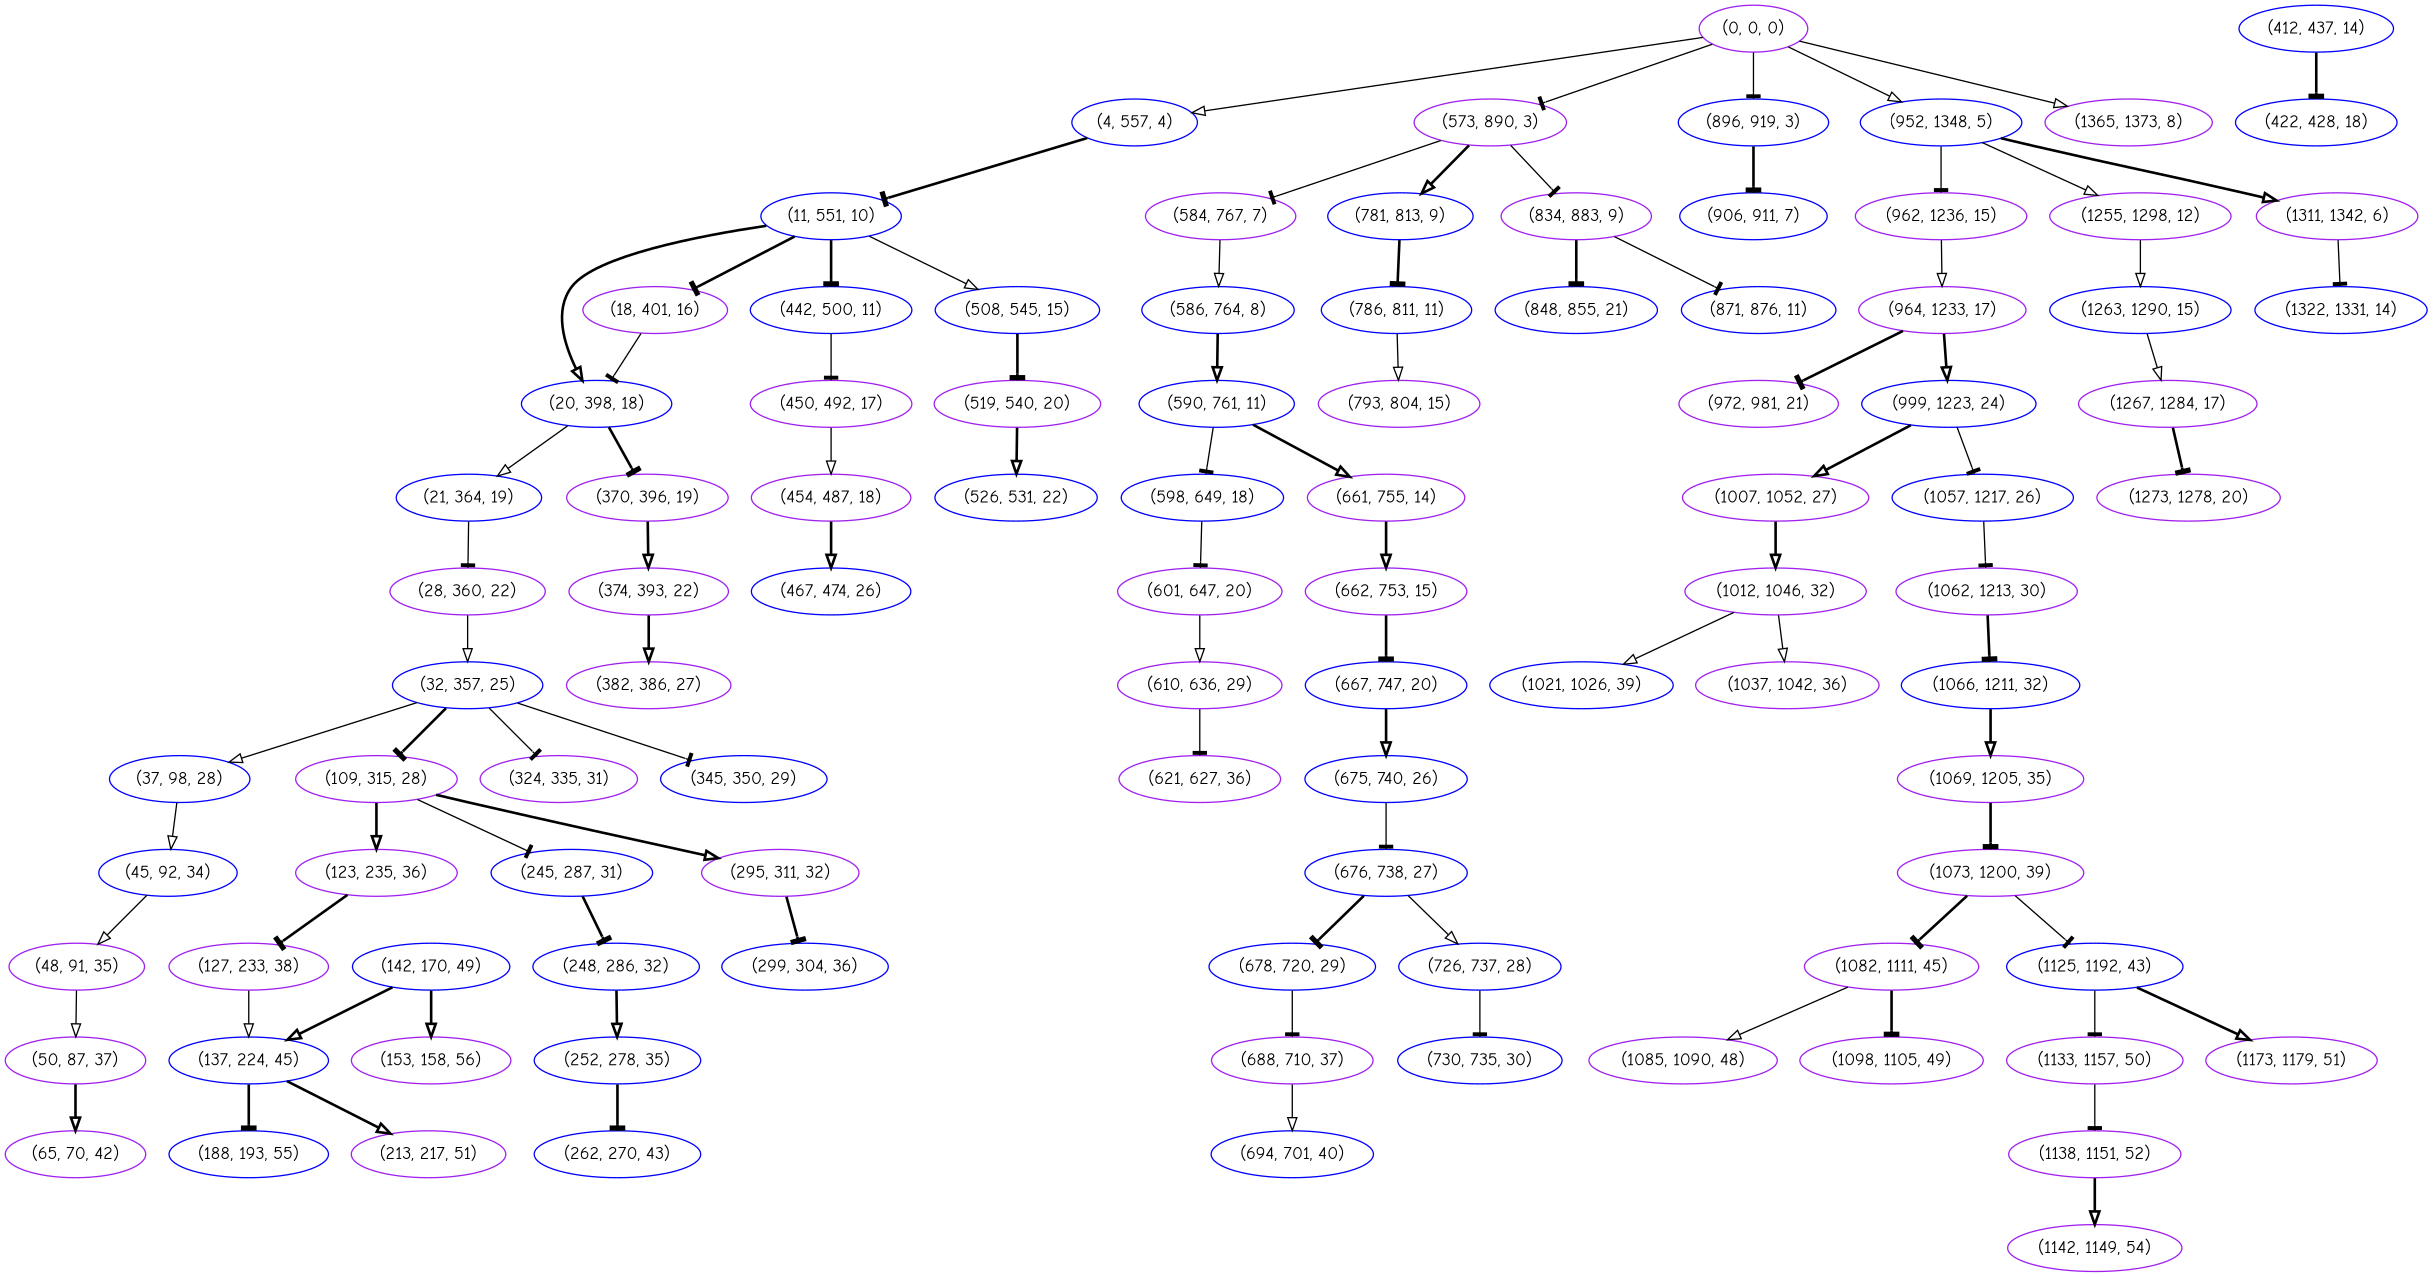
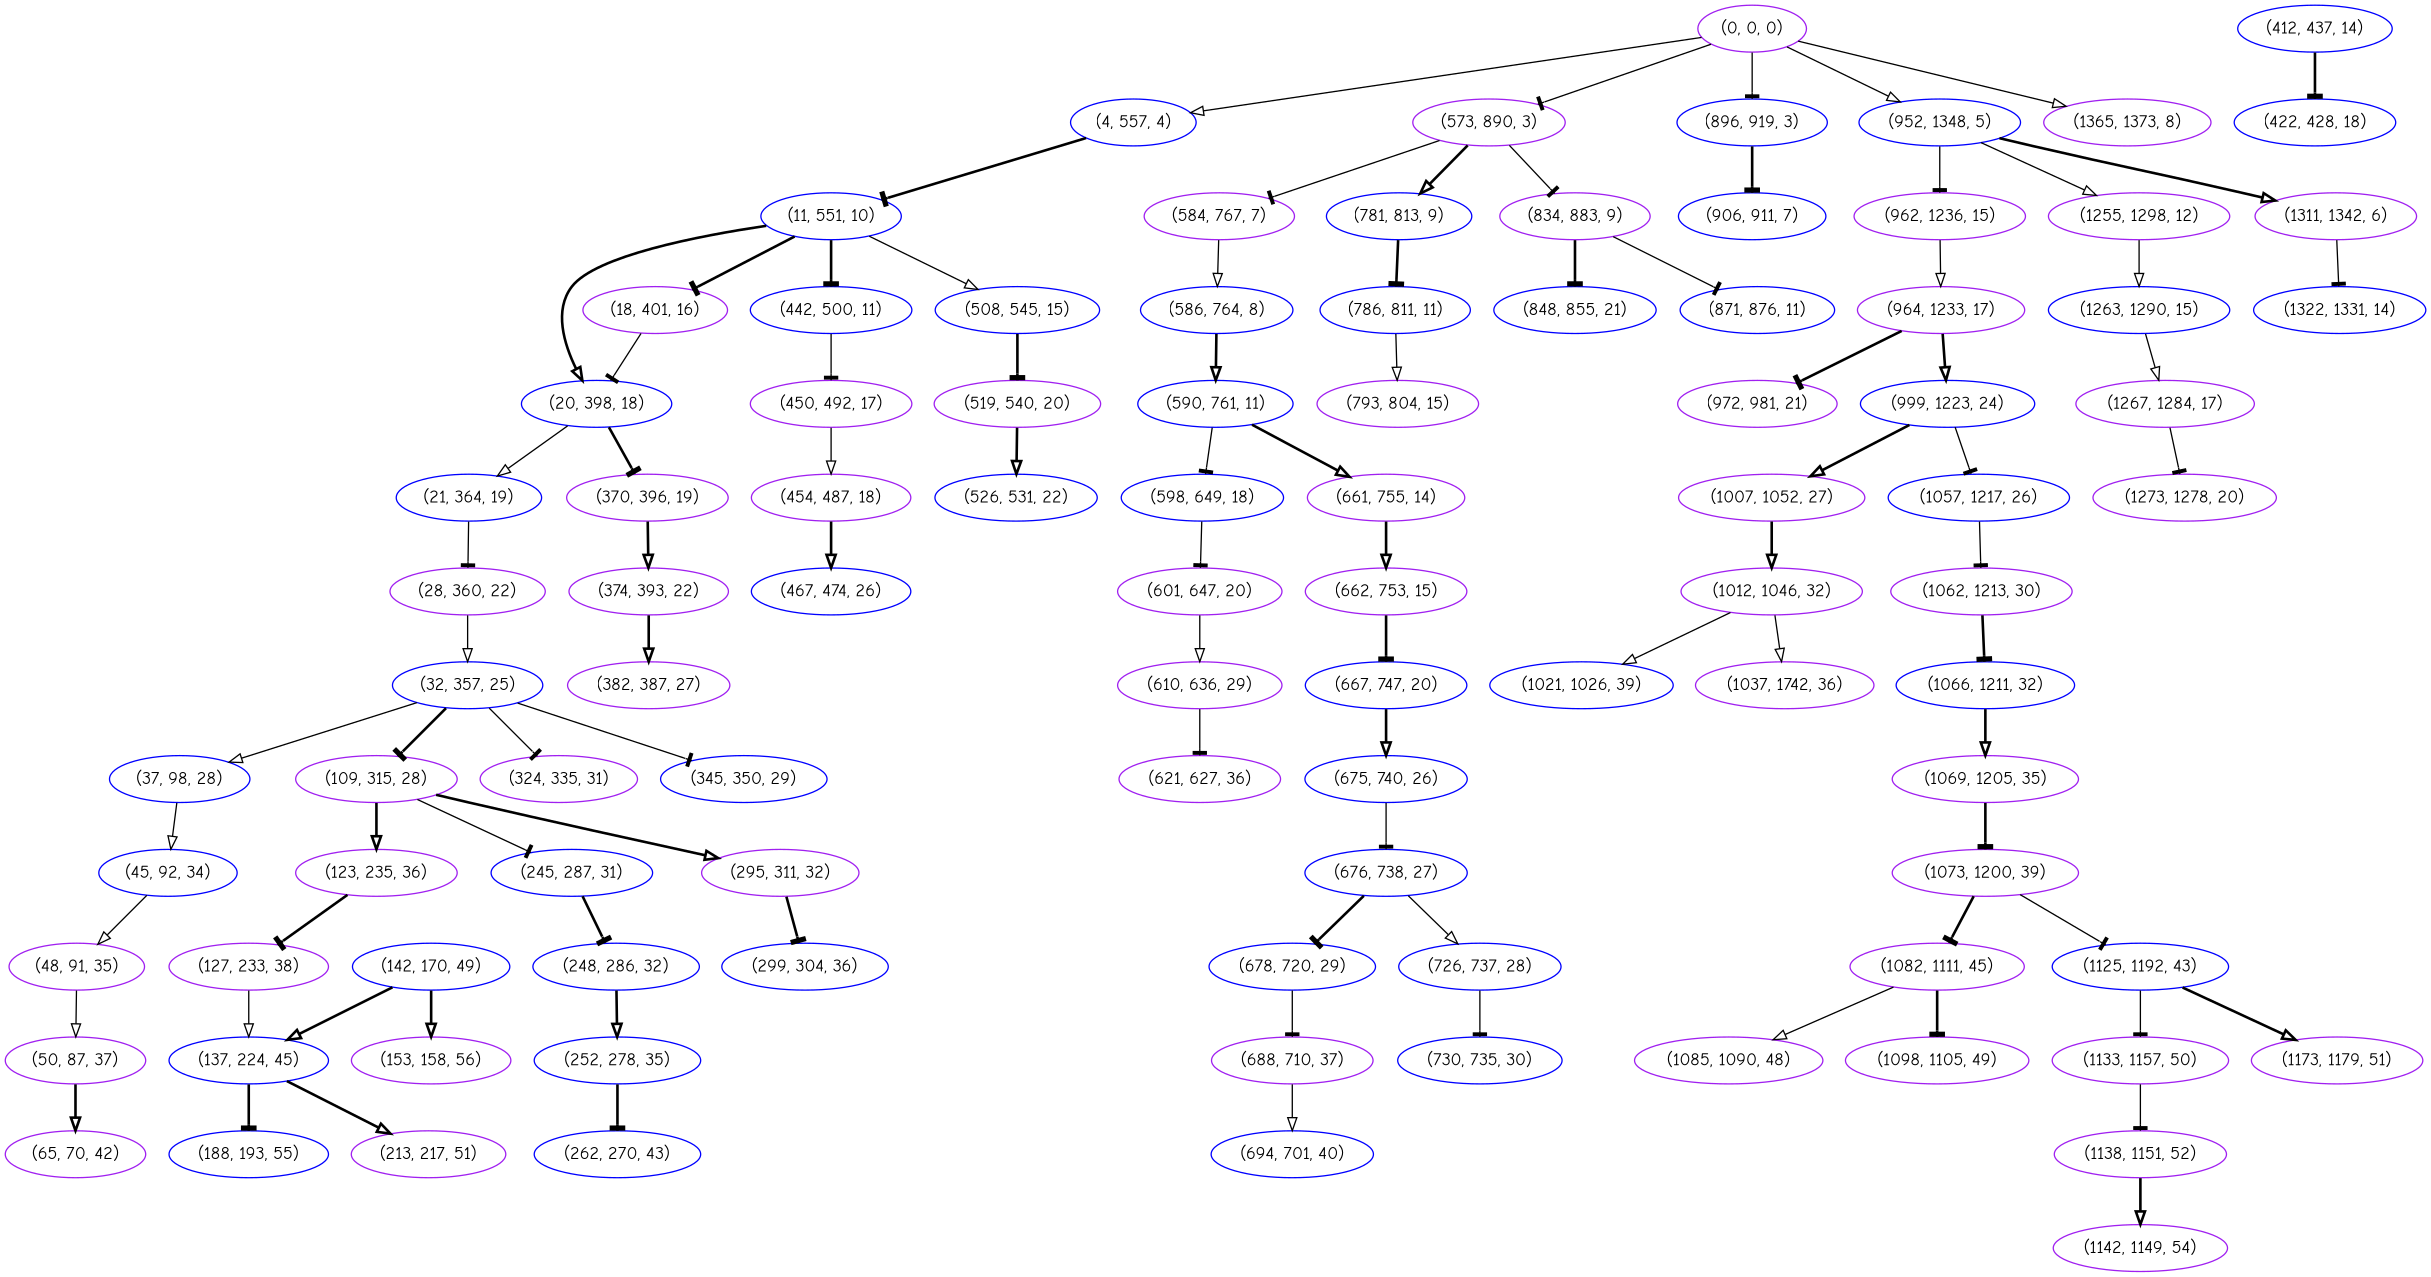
(2177, 448) -> (2174, 448)
(649, 685) -> (649, 685)
(1787, 685) -> (1785, 685)
